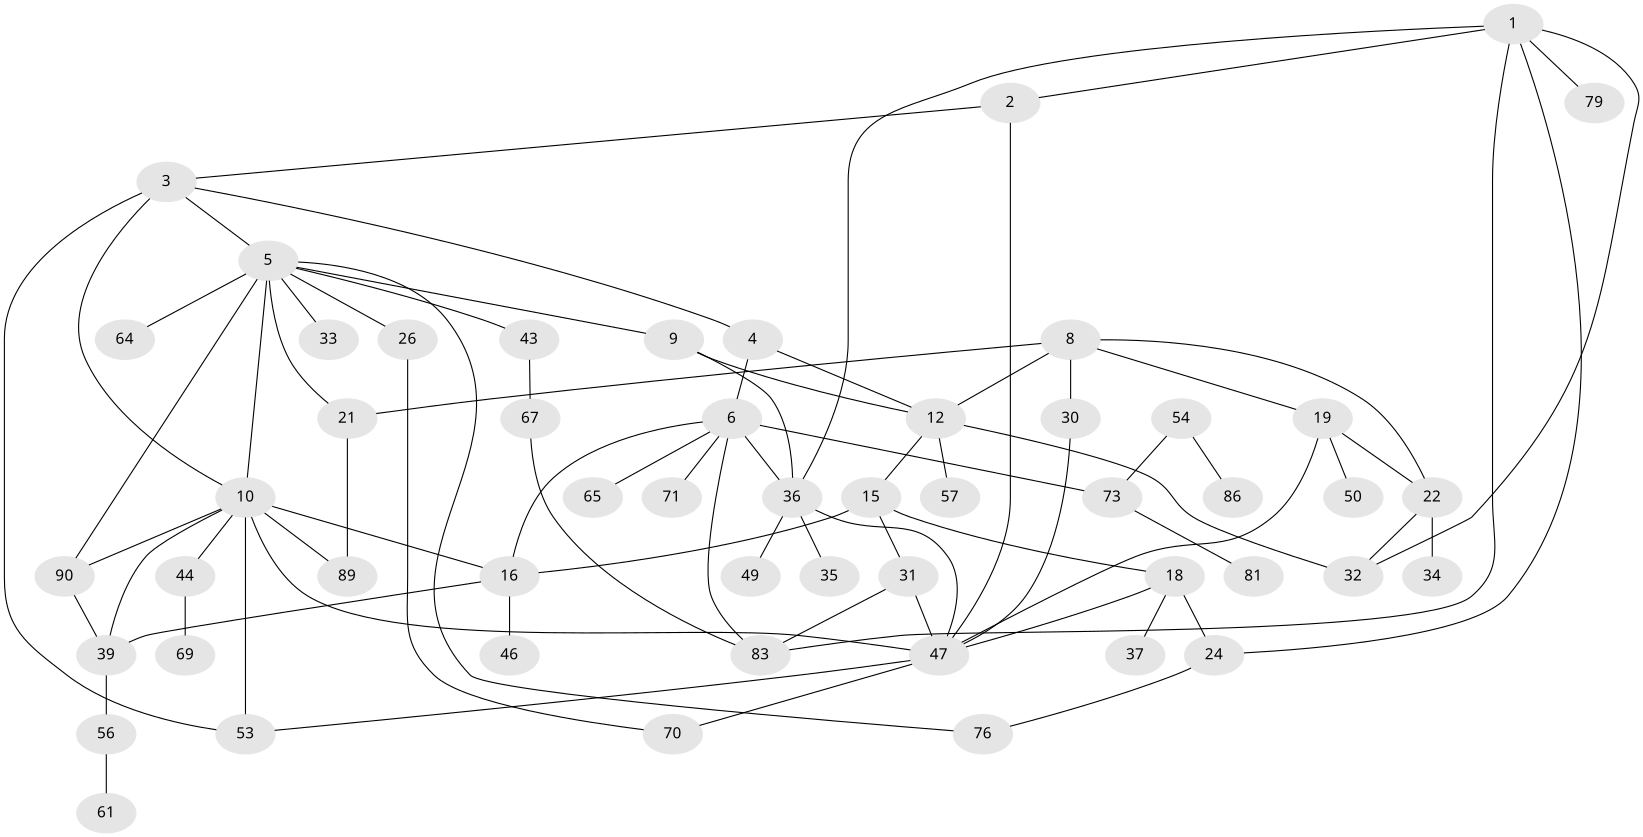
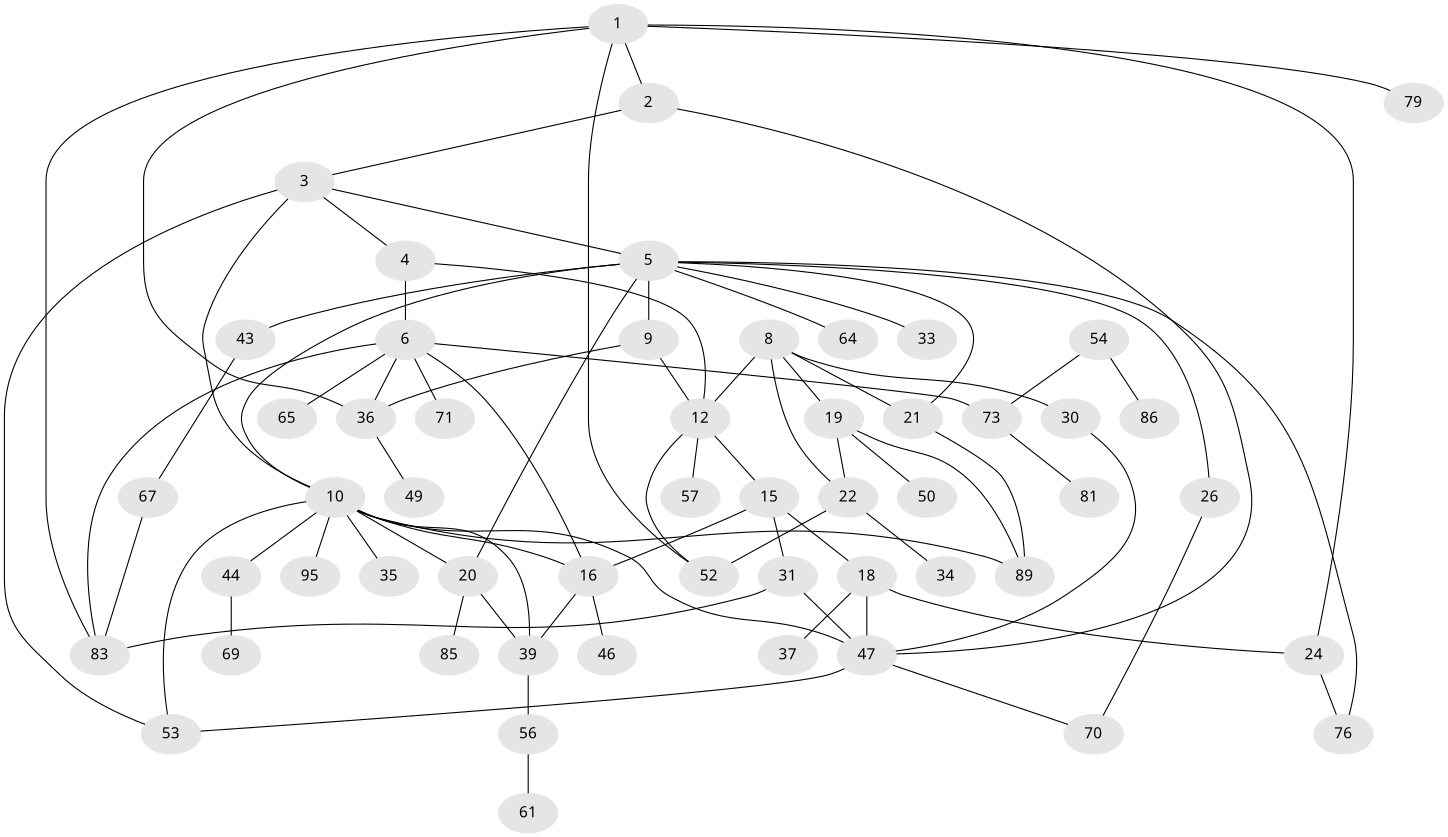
(925, 536) -> none
(811, 537) -> (362, 537)
(1156, 550) -> (957, 470)
(65, 576) -> (468, 576)
none -> (310, 576)
(1353, 576) -> (709, 576)
none -> (449, 655)
